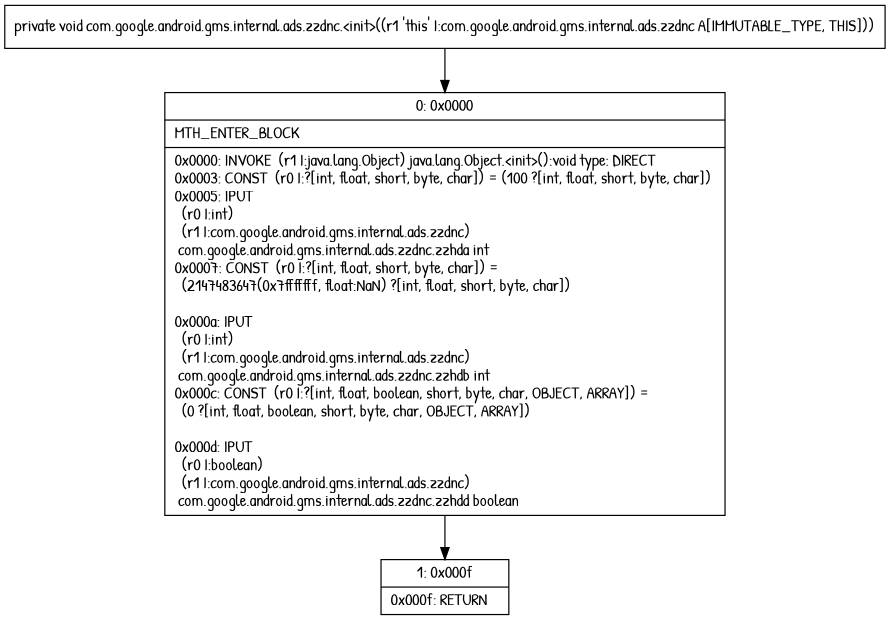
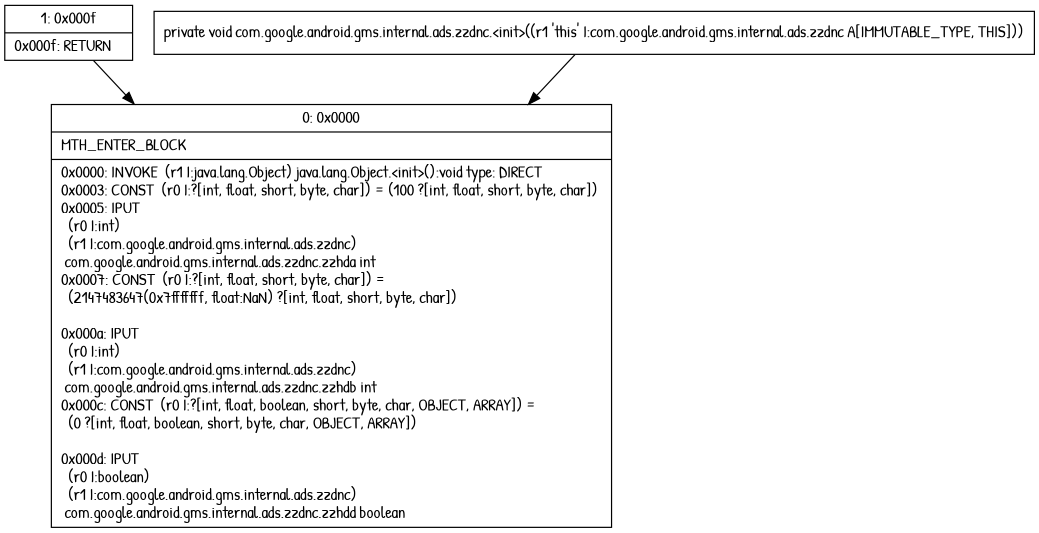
(445, 531) -> (110, 78)
